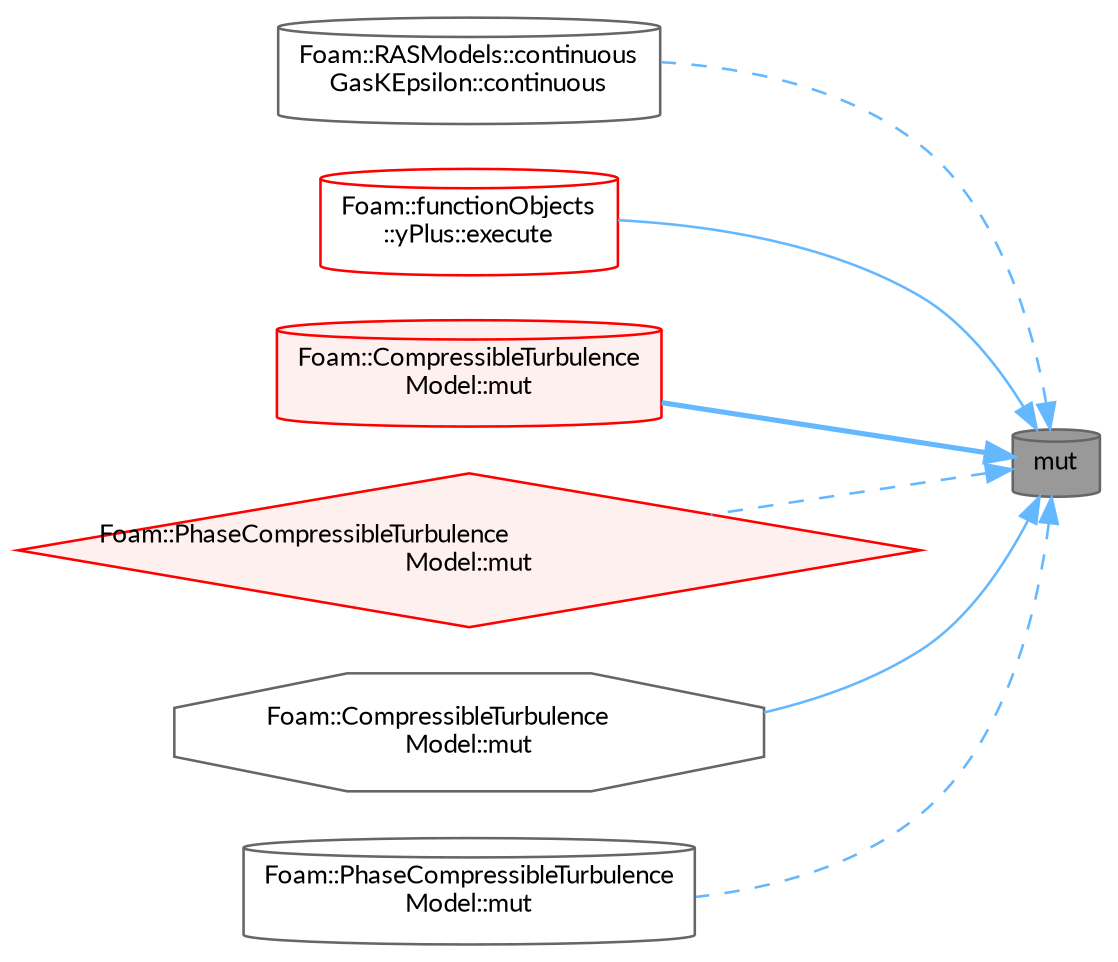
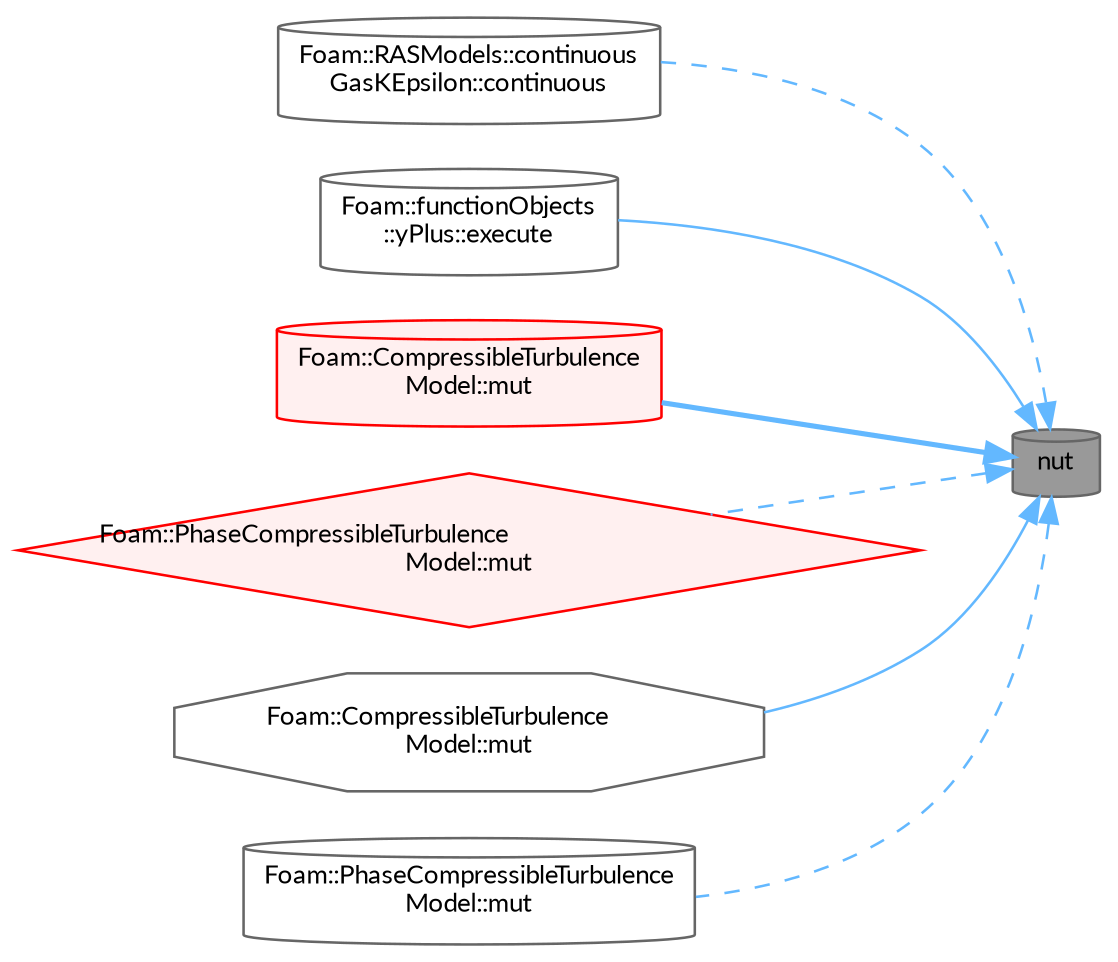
(469, 222) -> (469, 222)
(1056, 463) -> (1056, 463)
